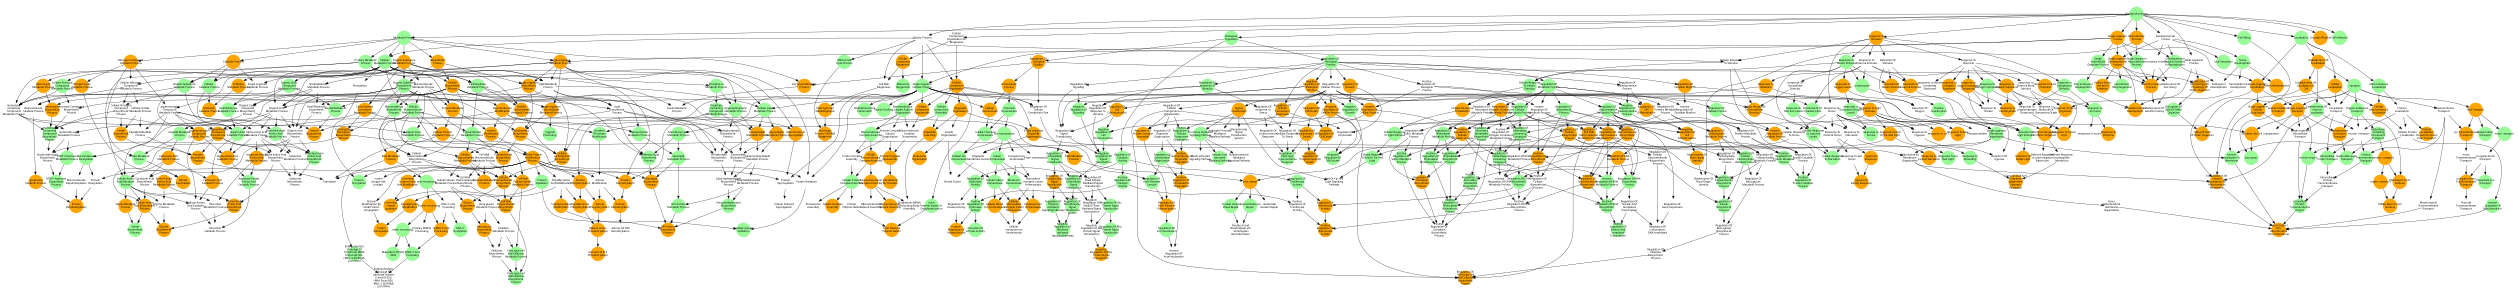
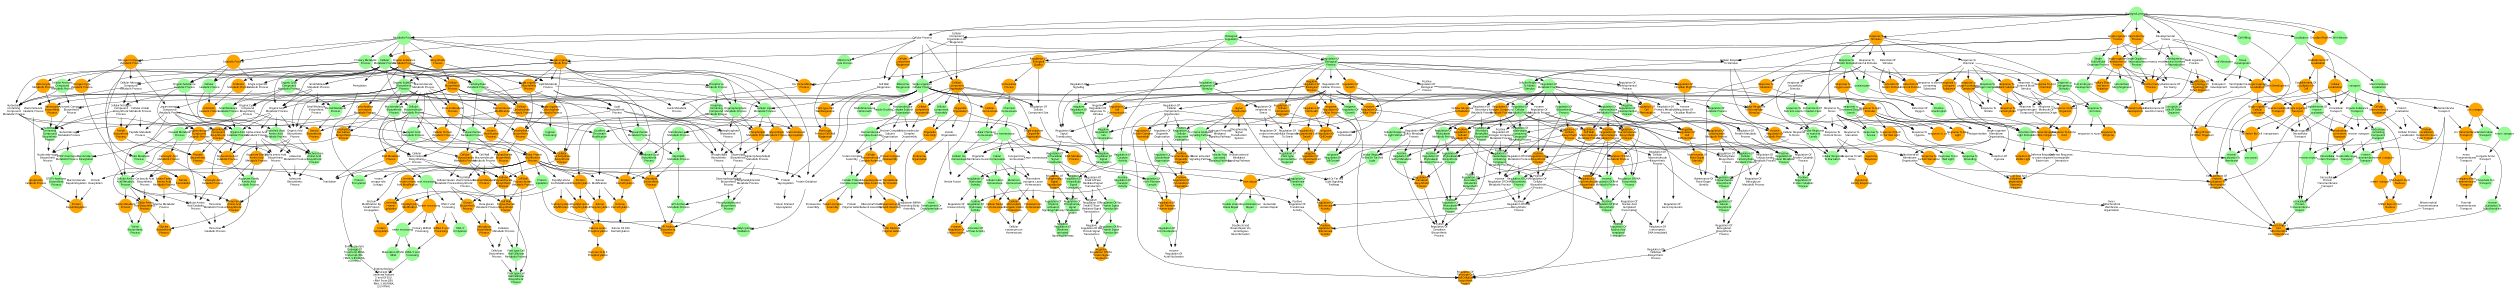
(2476, 110) -> (2476, 110)
(1996, 134) -> (1996, 134)
(931, 206) -> (931, 206)
